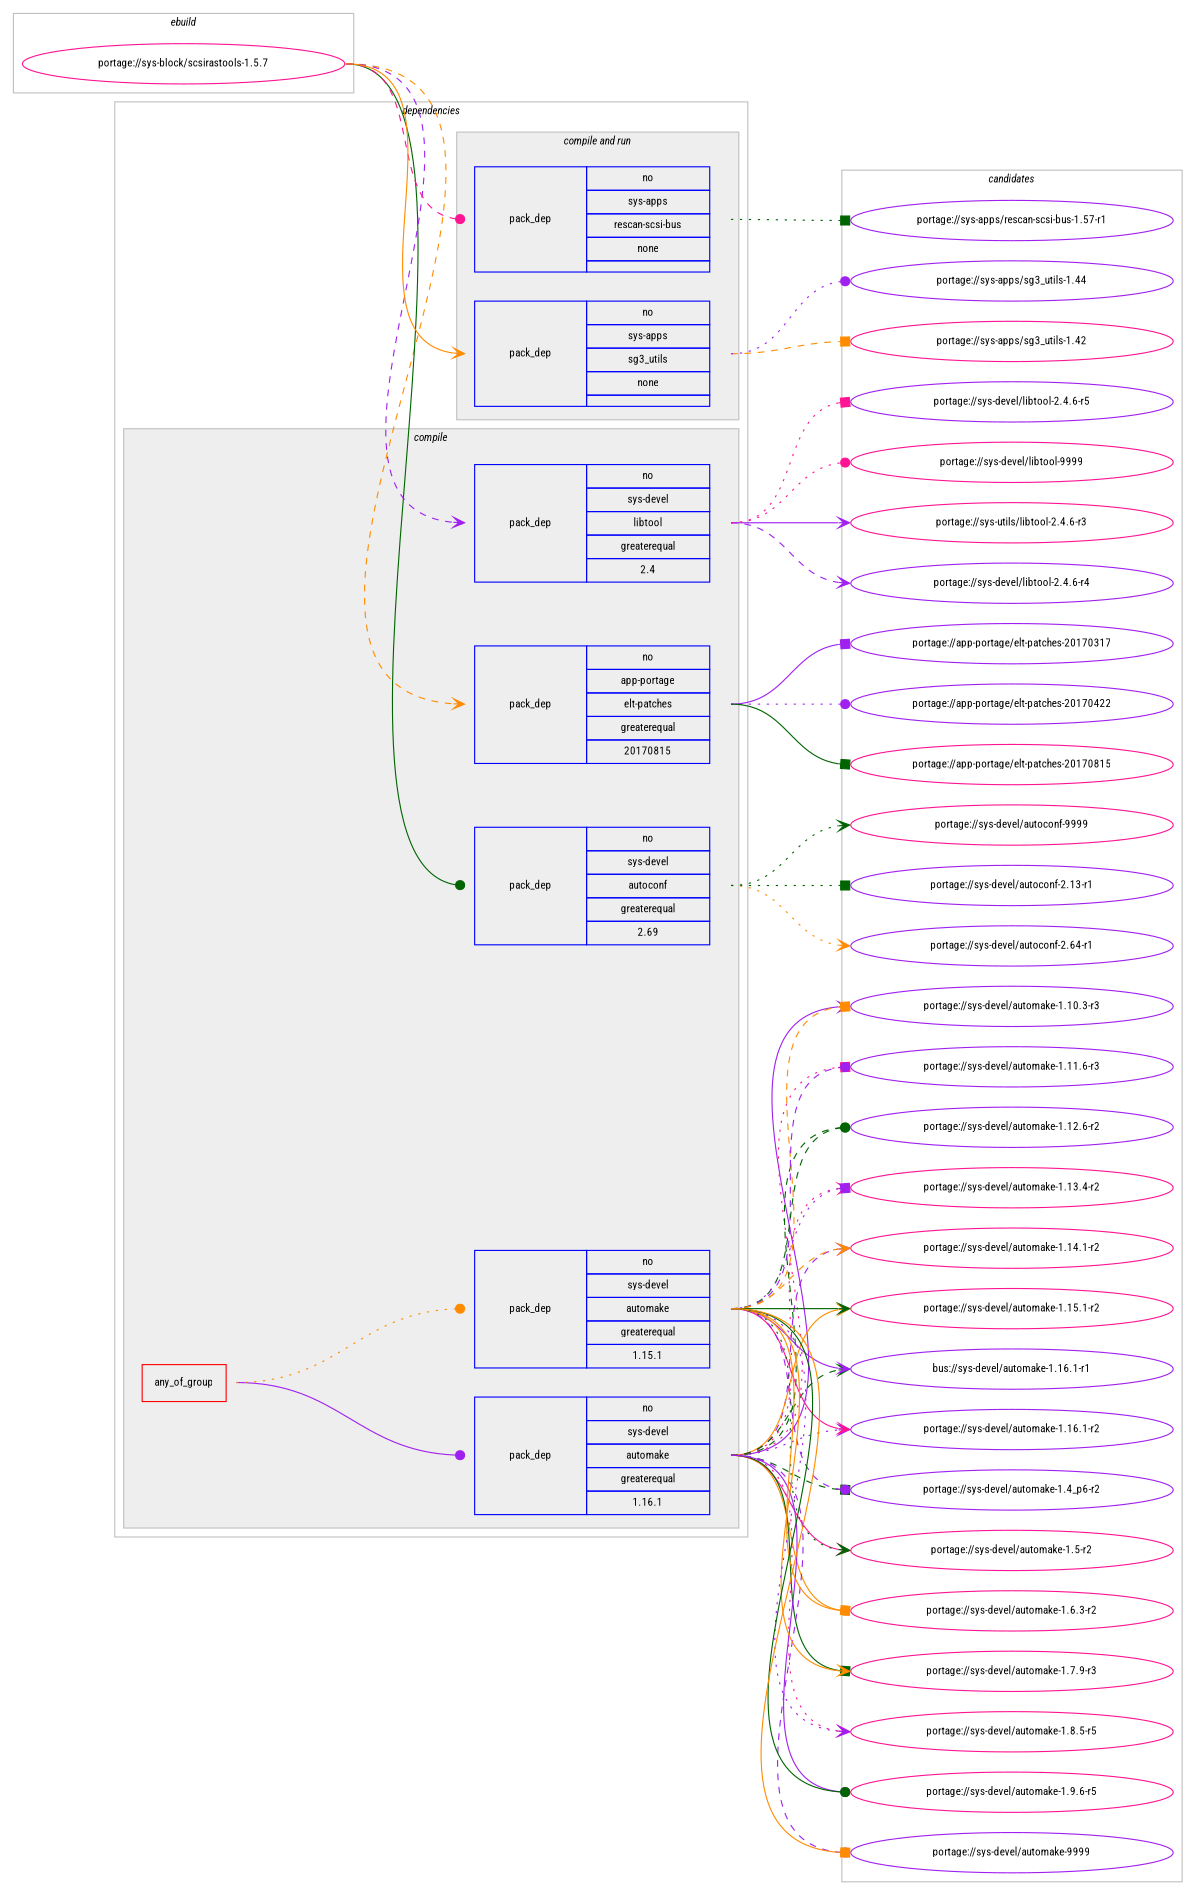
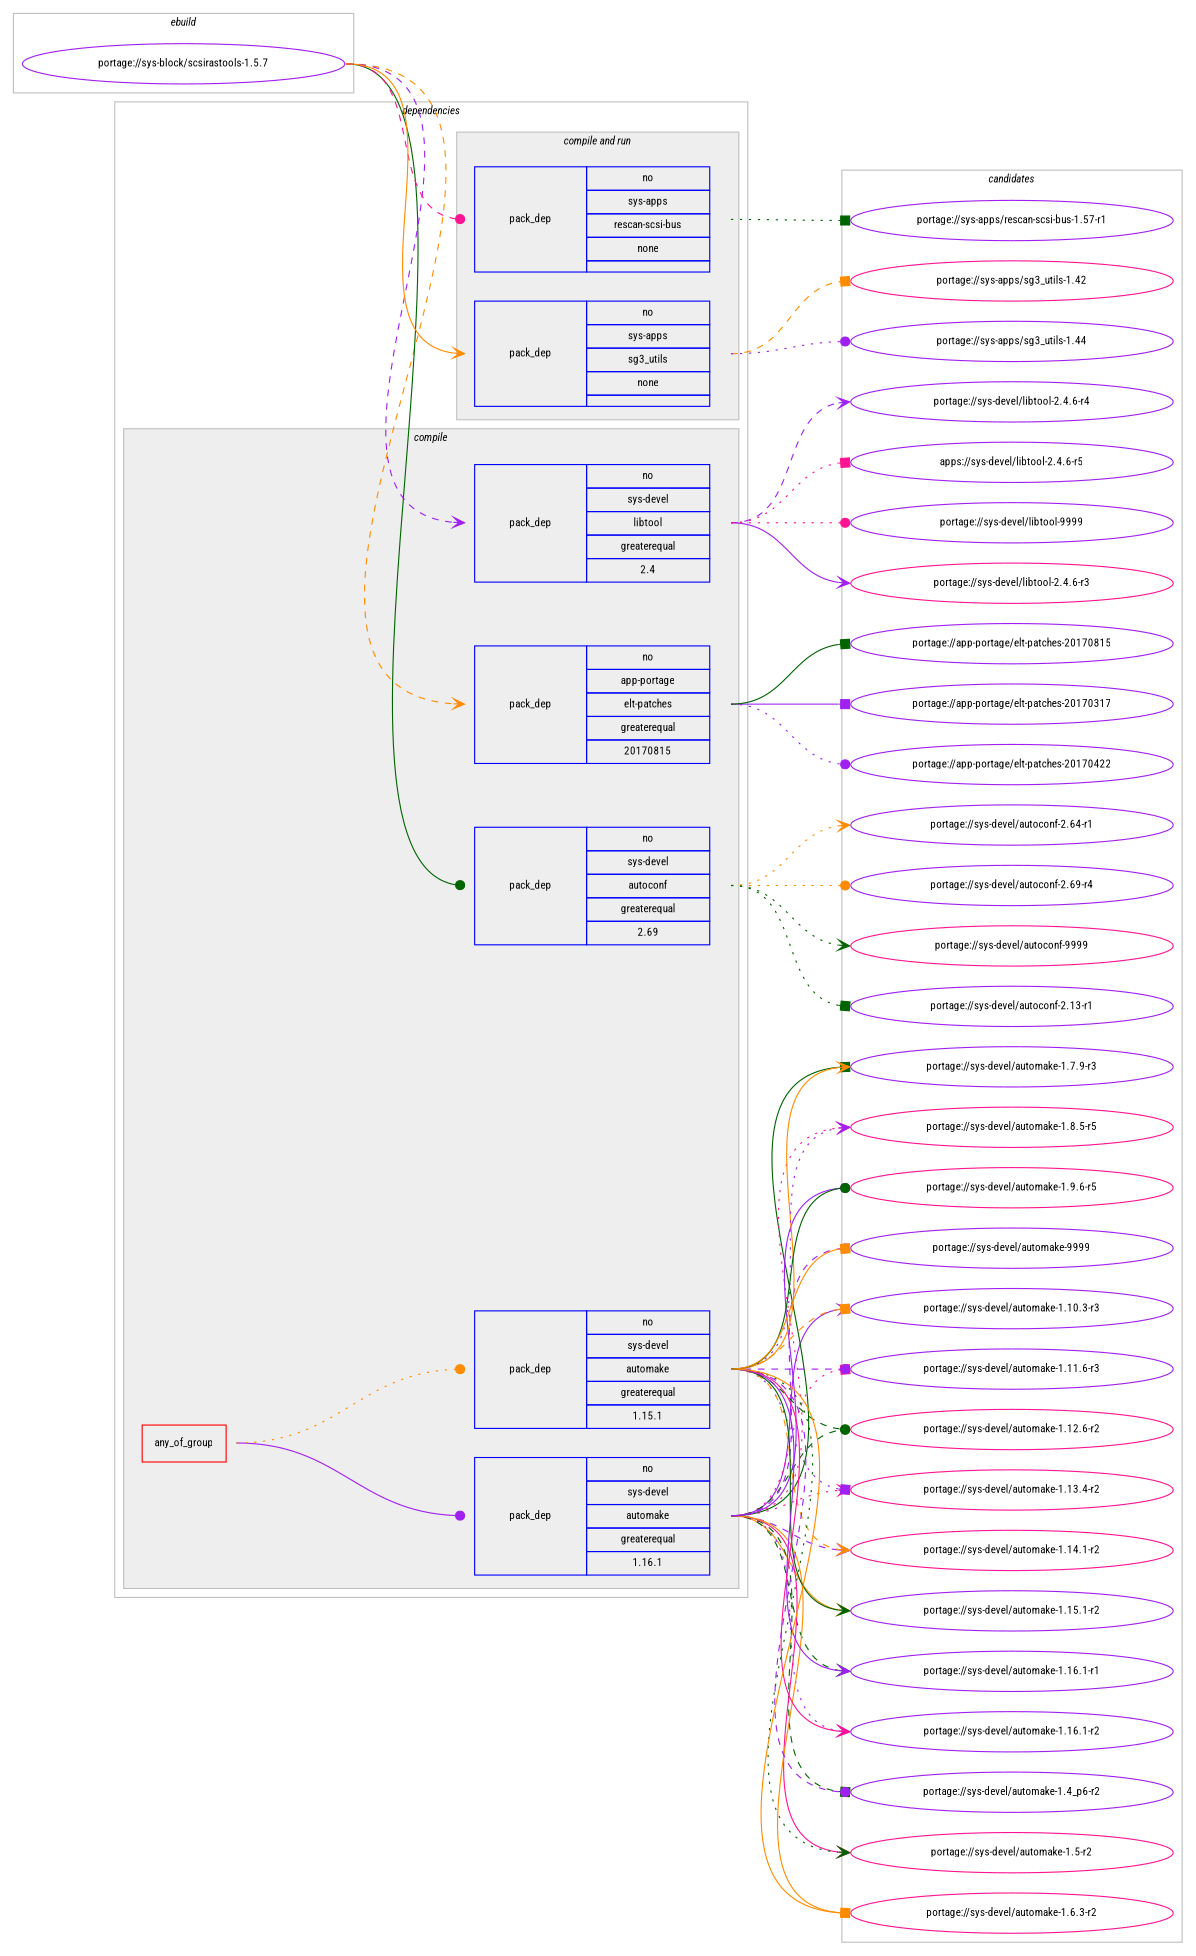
(184, 64) -> (184, 64)
(1012, 402) -> (1012, 462)
(1012, 462) -> (1012, 523)
(1012, 523) -> (1012, 583)
(1012, 765) -> (1012, 644)
none -> (1012, 885)
(1012, 1127) -> (1012, 1430)
(1012, 1309) -> (1012, 1611)
(1012, 1369) -> (1012, 1671)
(1012, 1671) -> (1012, 1067)
